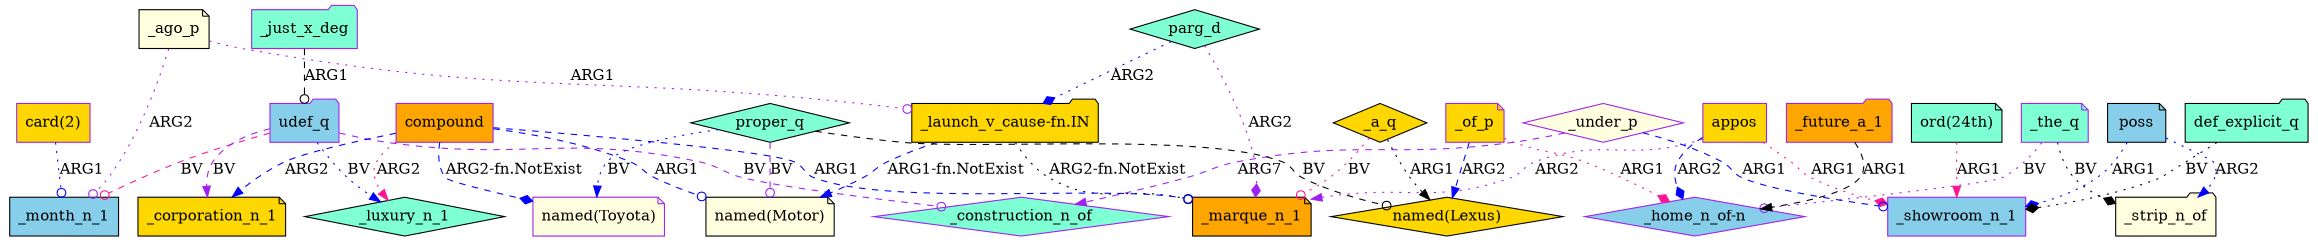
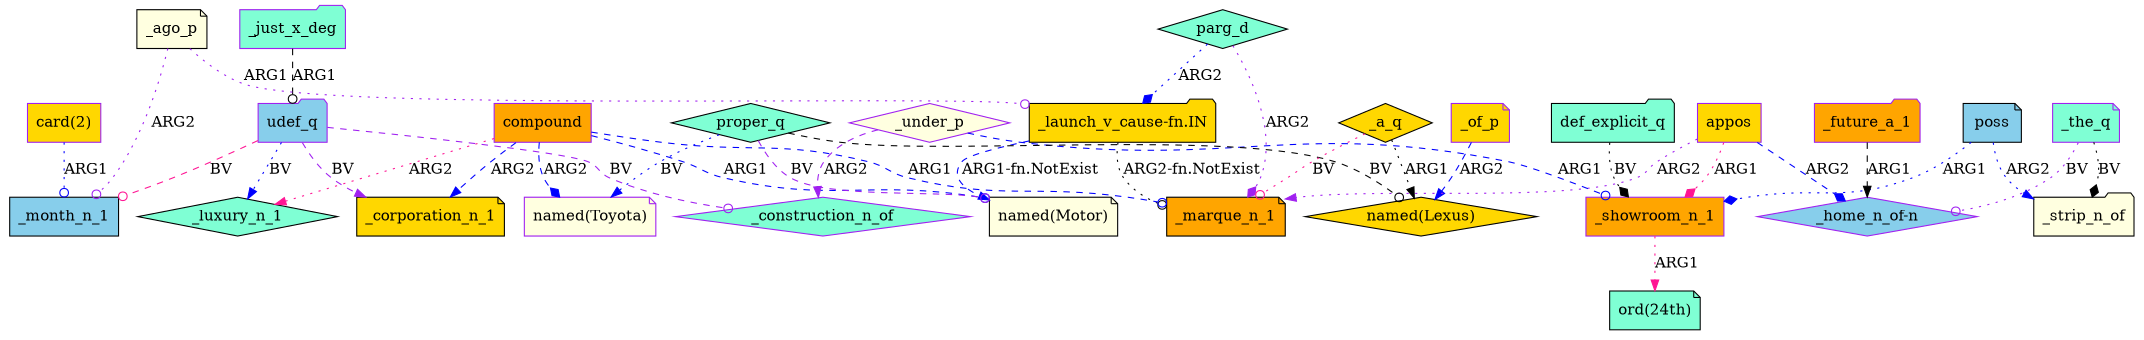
(1583, 161) -> none
(1957, 164) -> (1655, 258)
(514, 170) -> (566, 170)
(1260, 170) -> (846, 170)
(1957, 217) -> (1655, 217)
